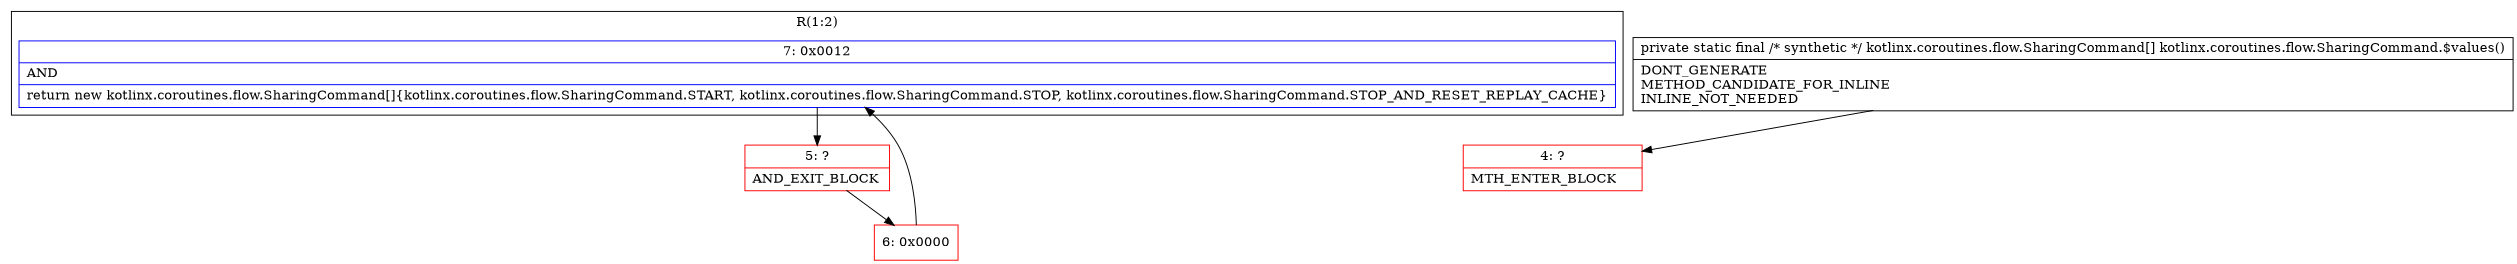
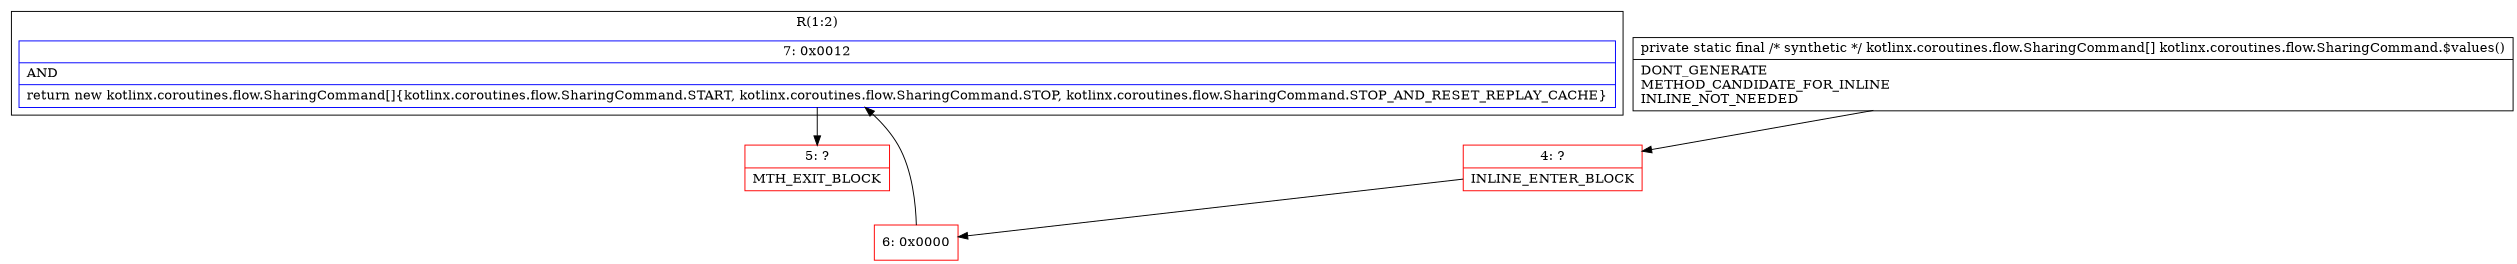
(816, 179) -> (817, 179)
(1544, 179) -> (1553, 179)
(866, 205) -> (1216, 207)
